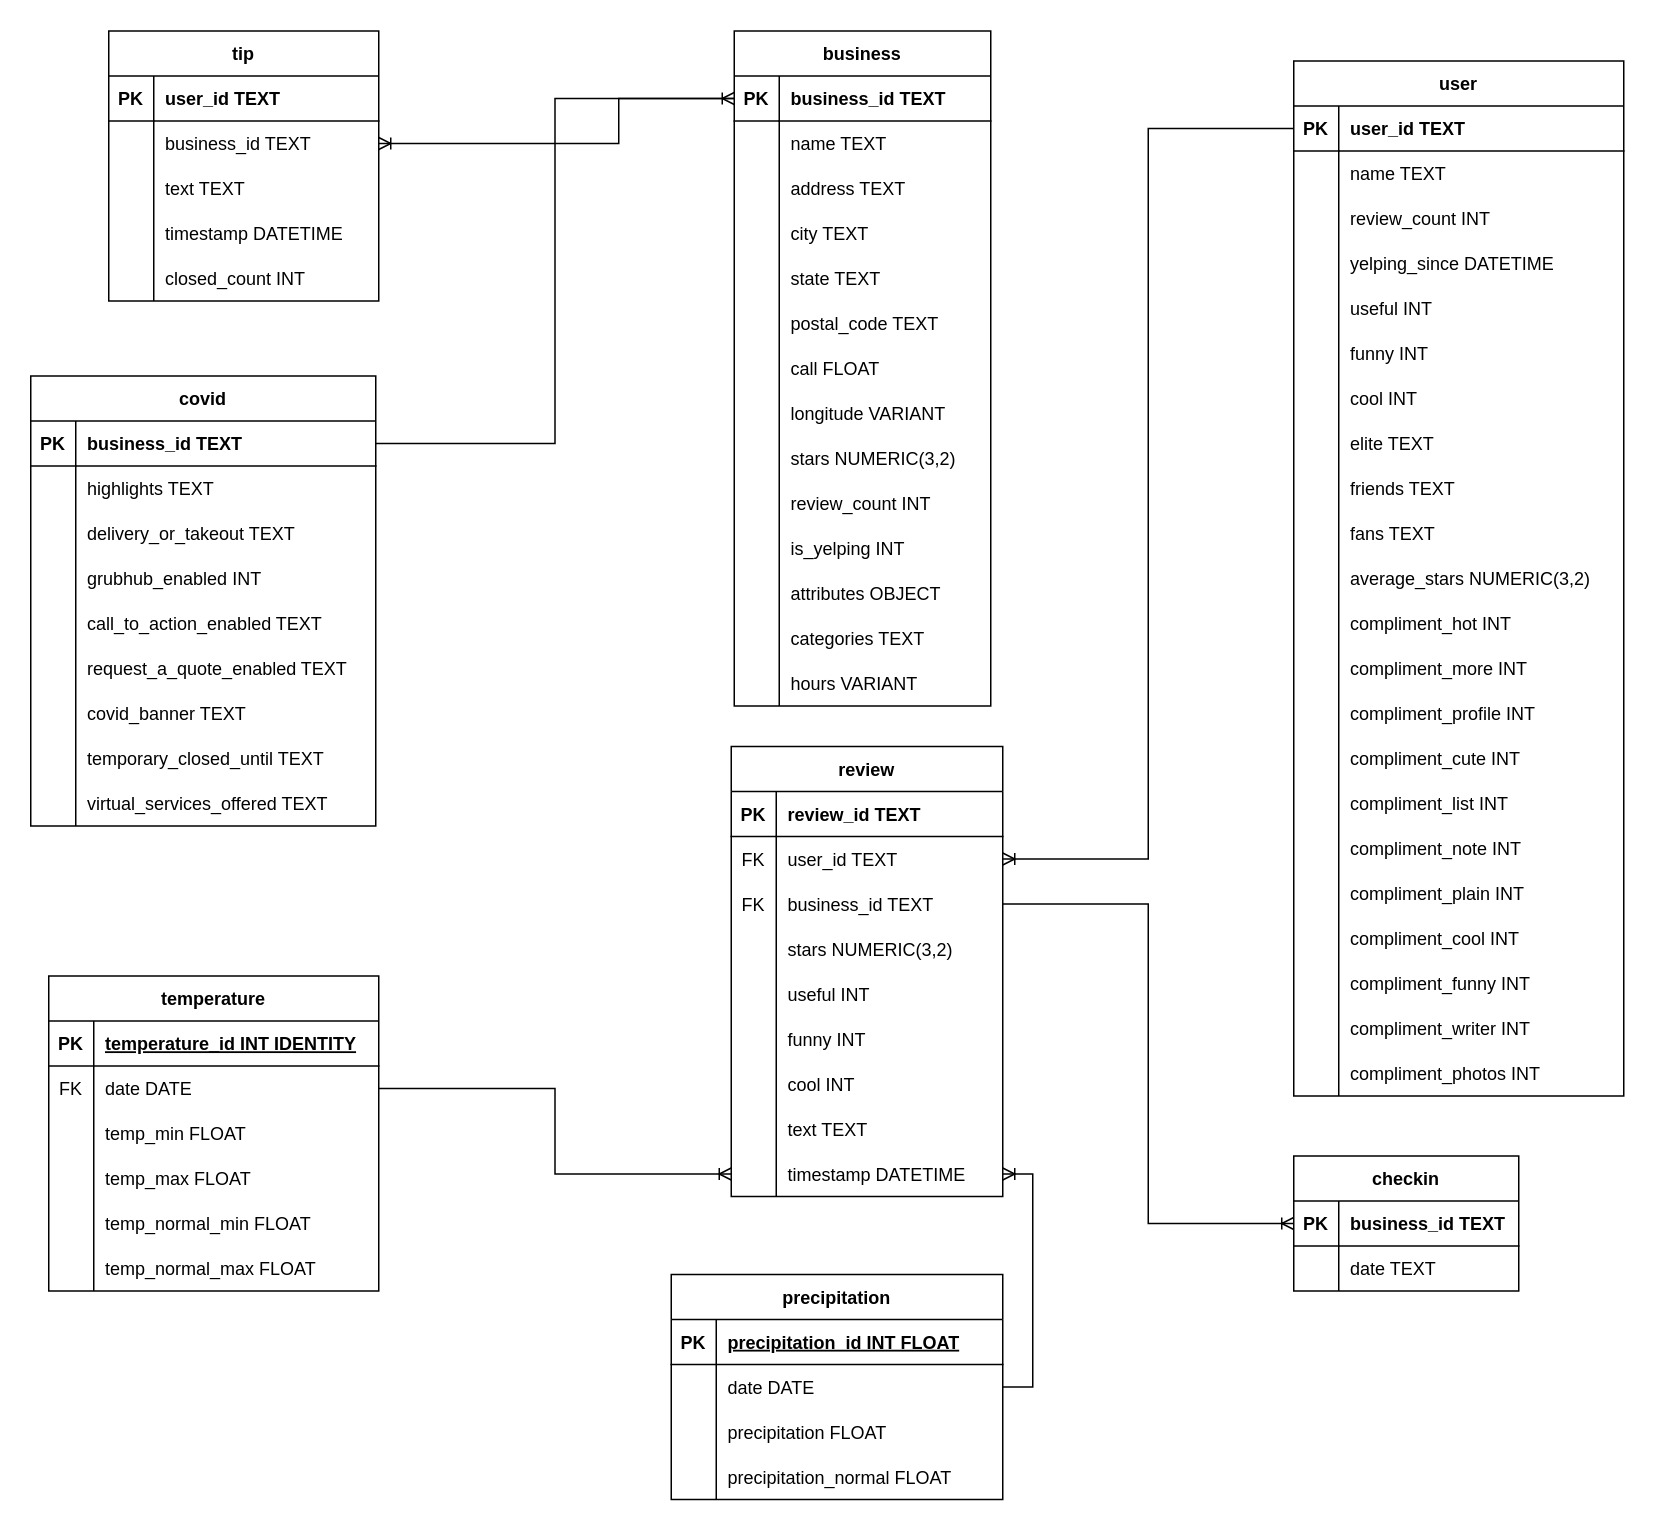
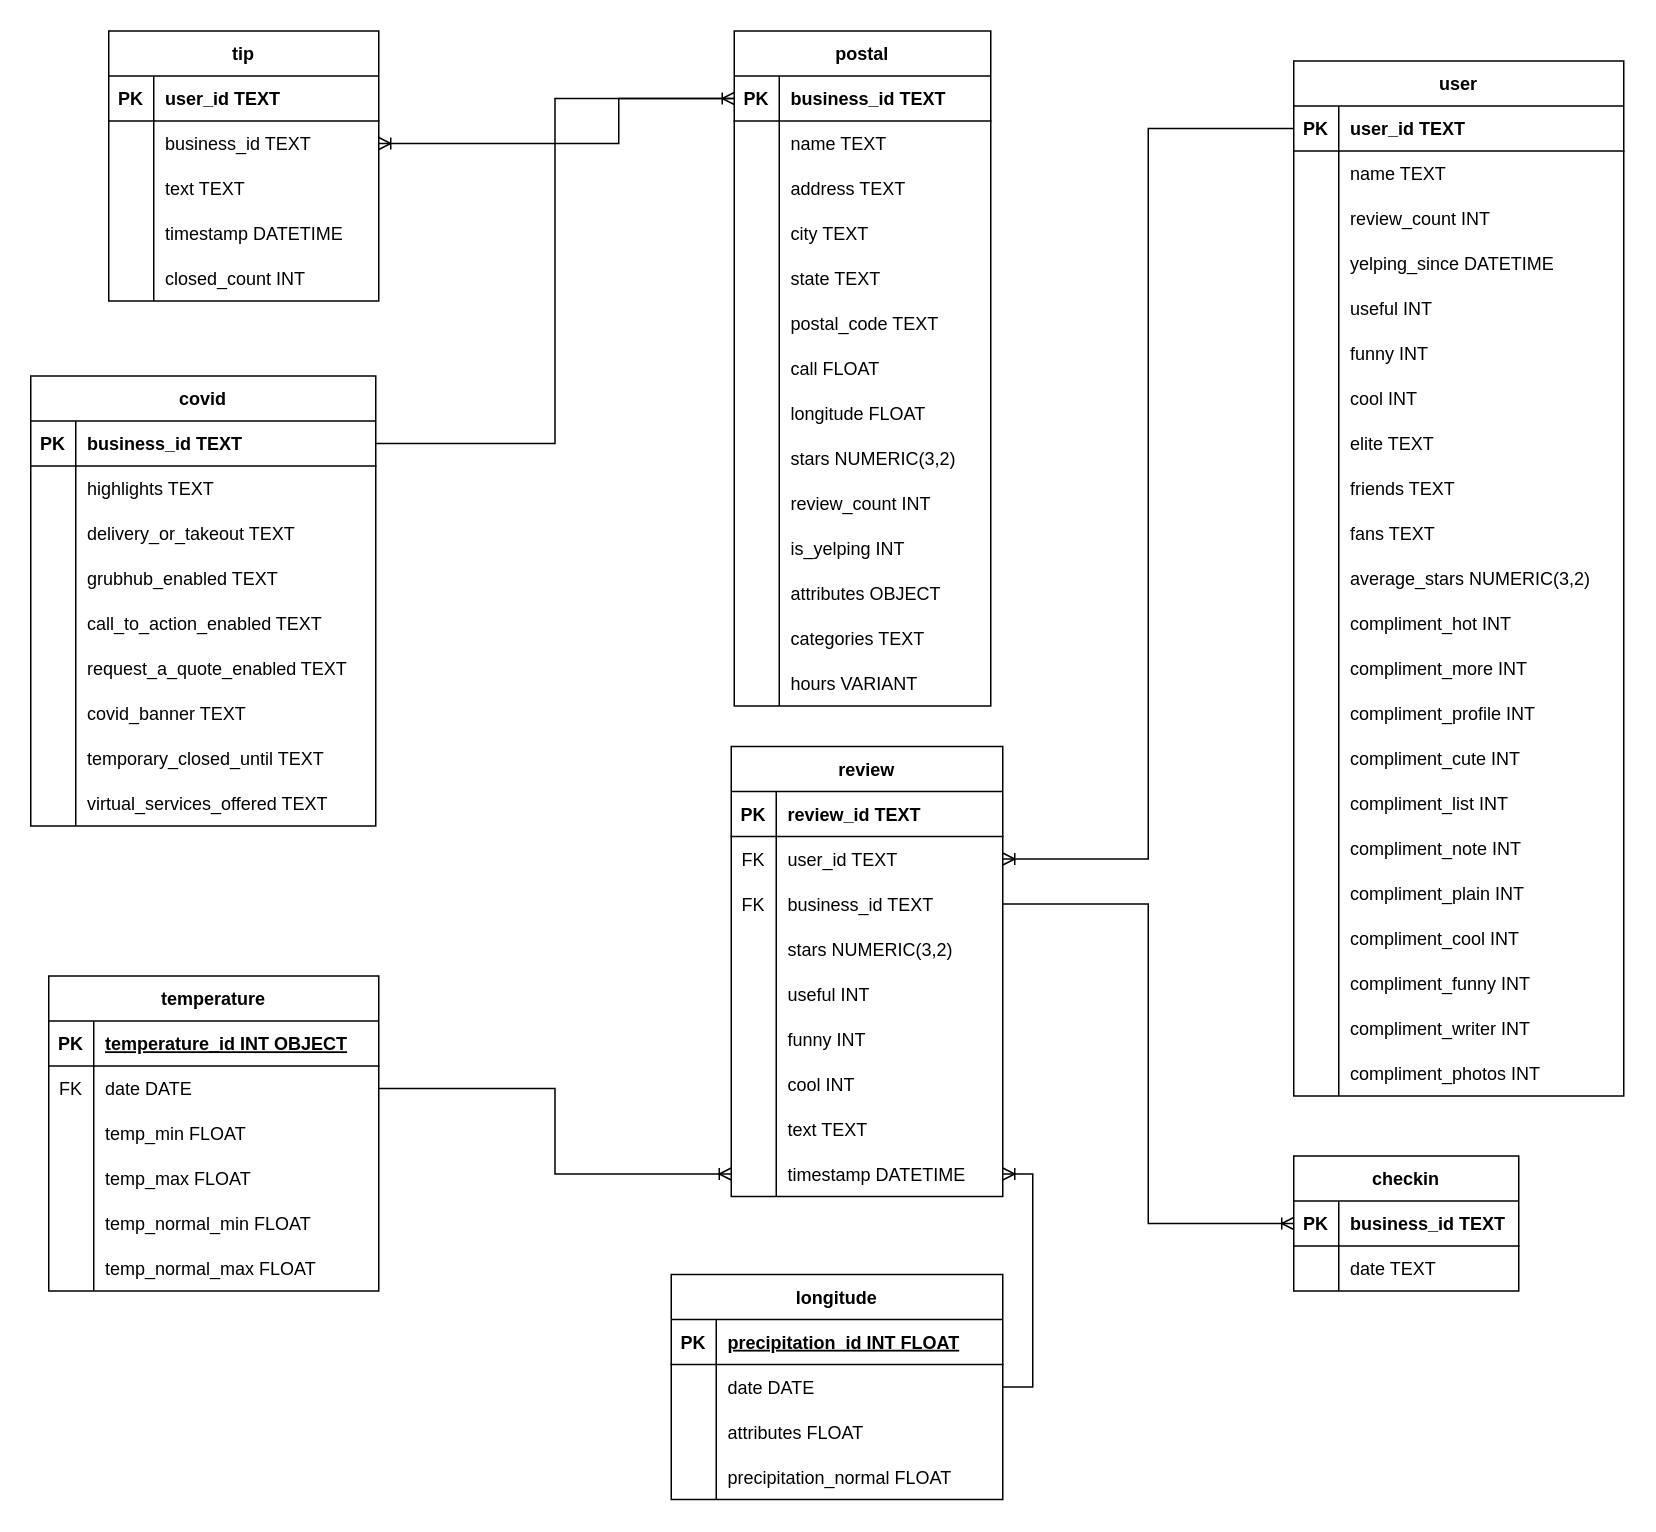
(862, 54) -> (862, 54)
(869, 414) -> (859, 414)
(178, 579) -> (183, 579)
(237, 1044) -> (227, 1044)
(836, 1298) -> (836, 1298)
(814, 1433) -> (803, 1433)
